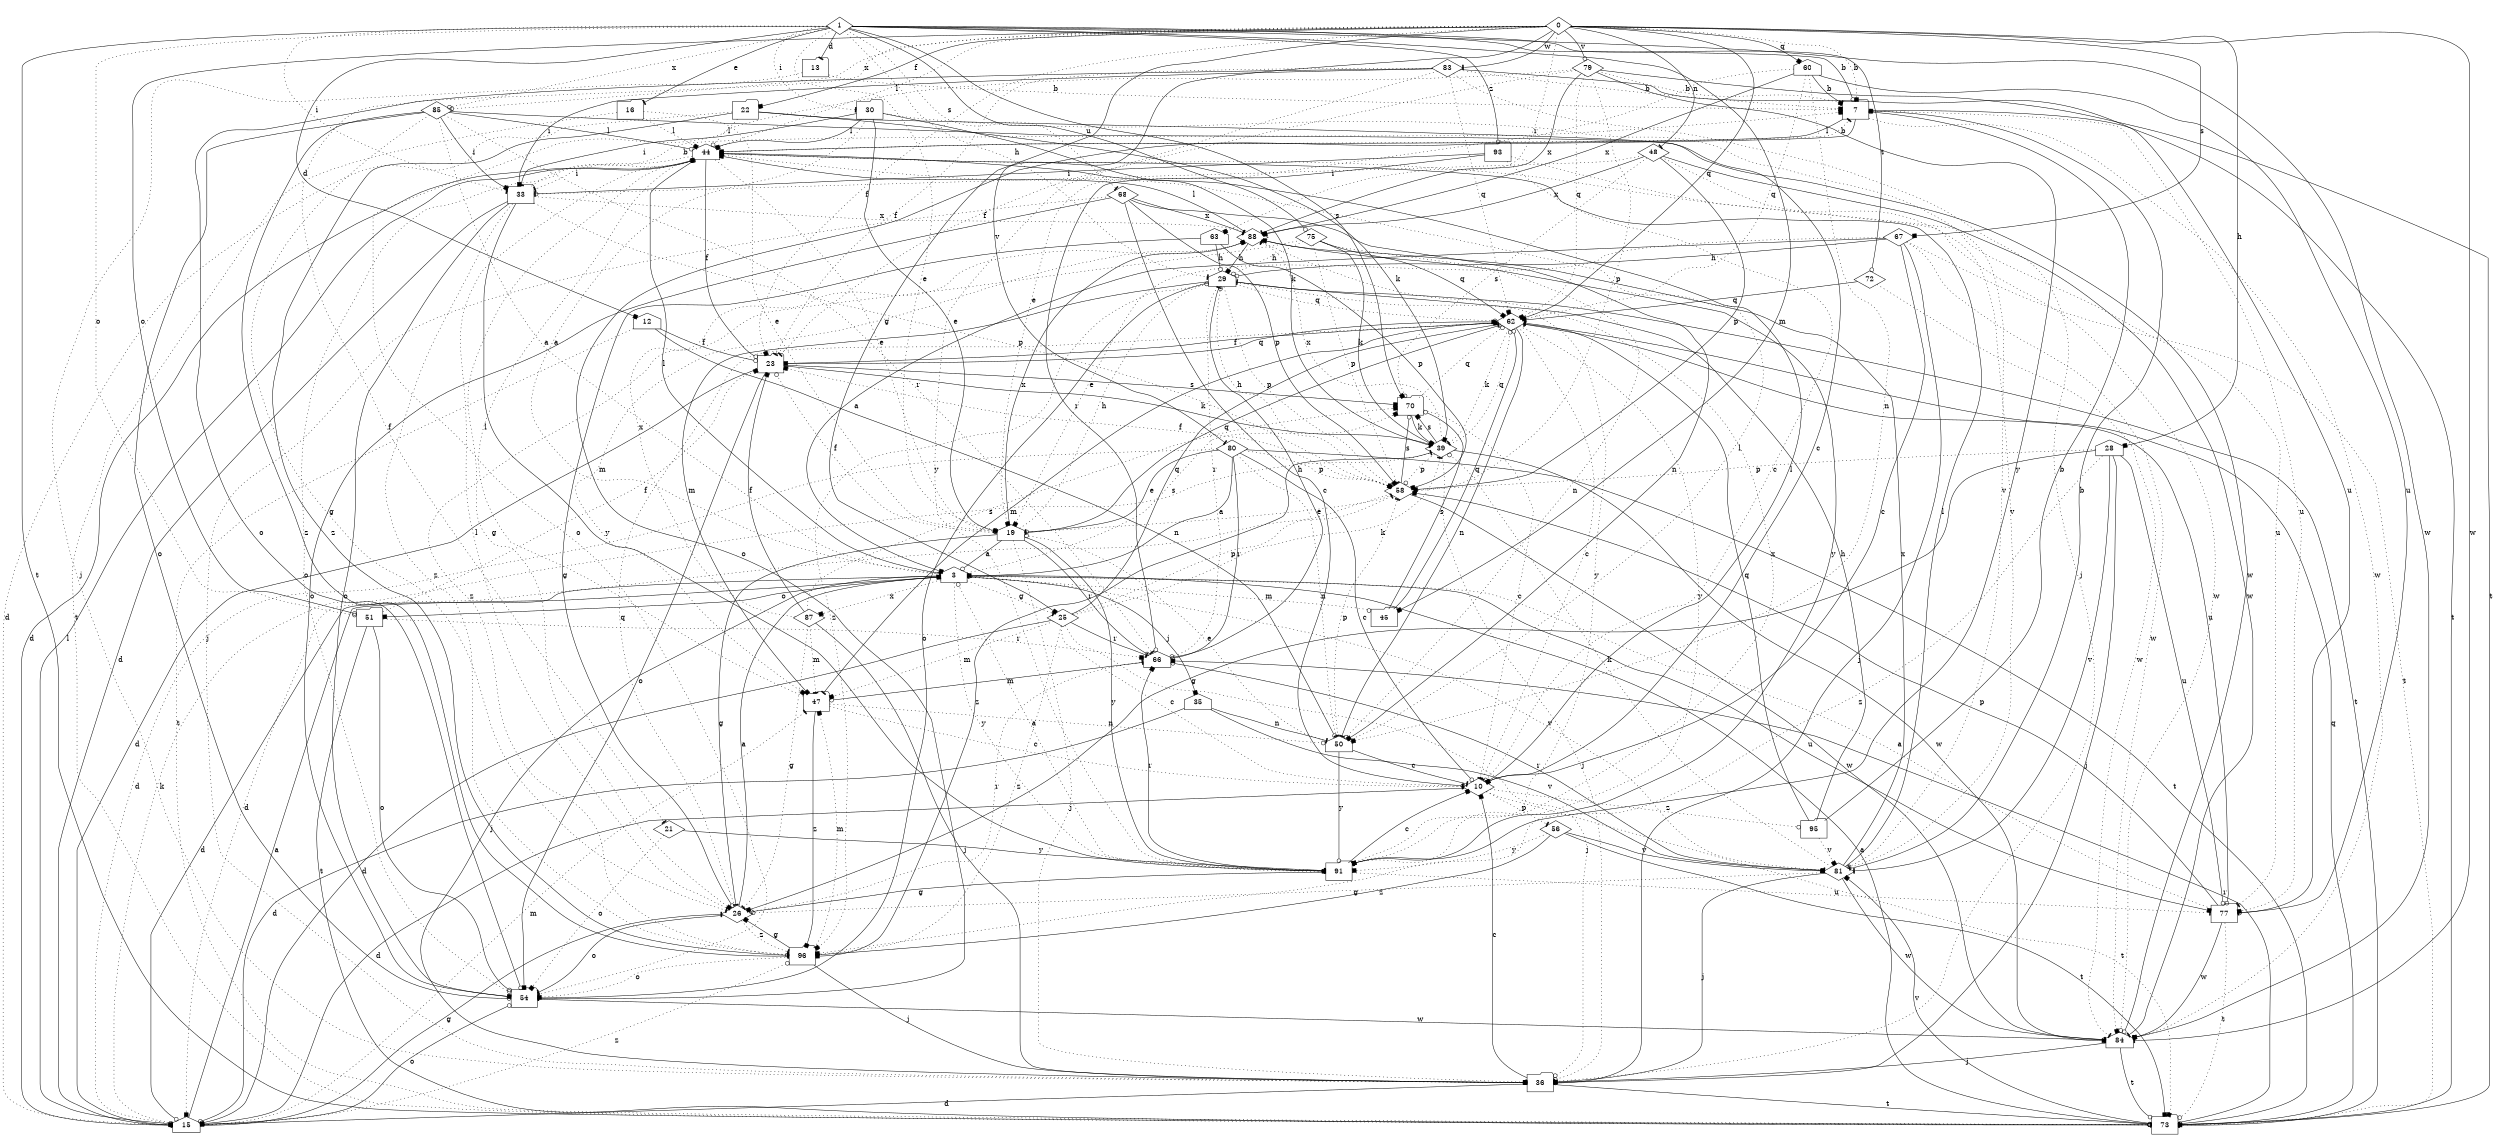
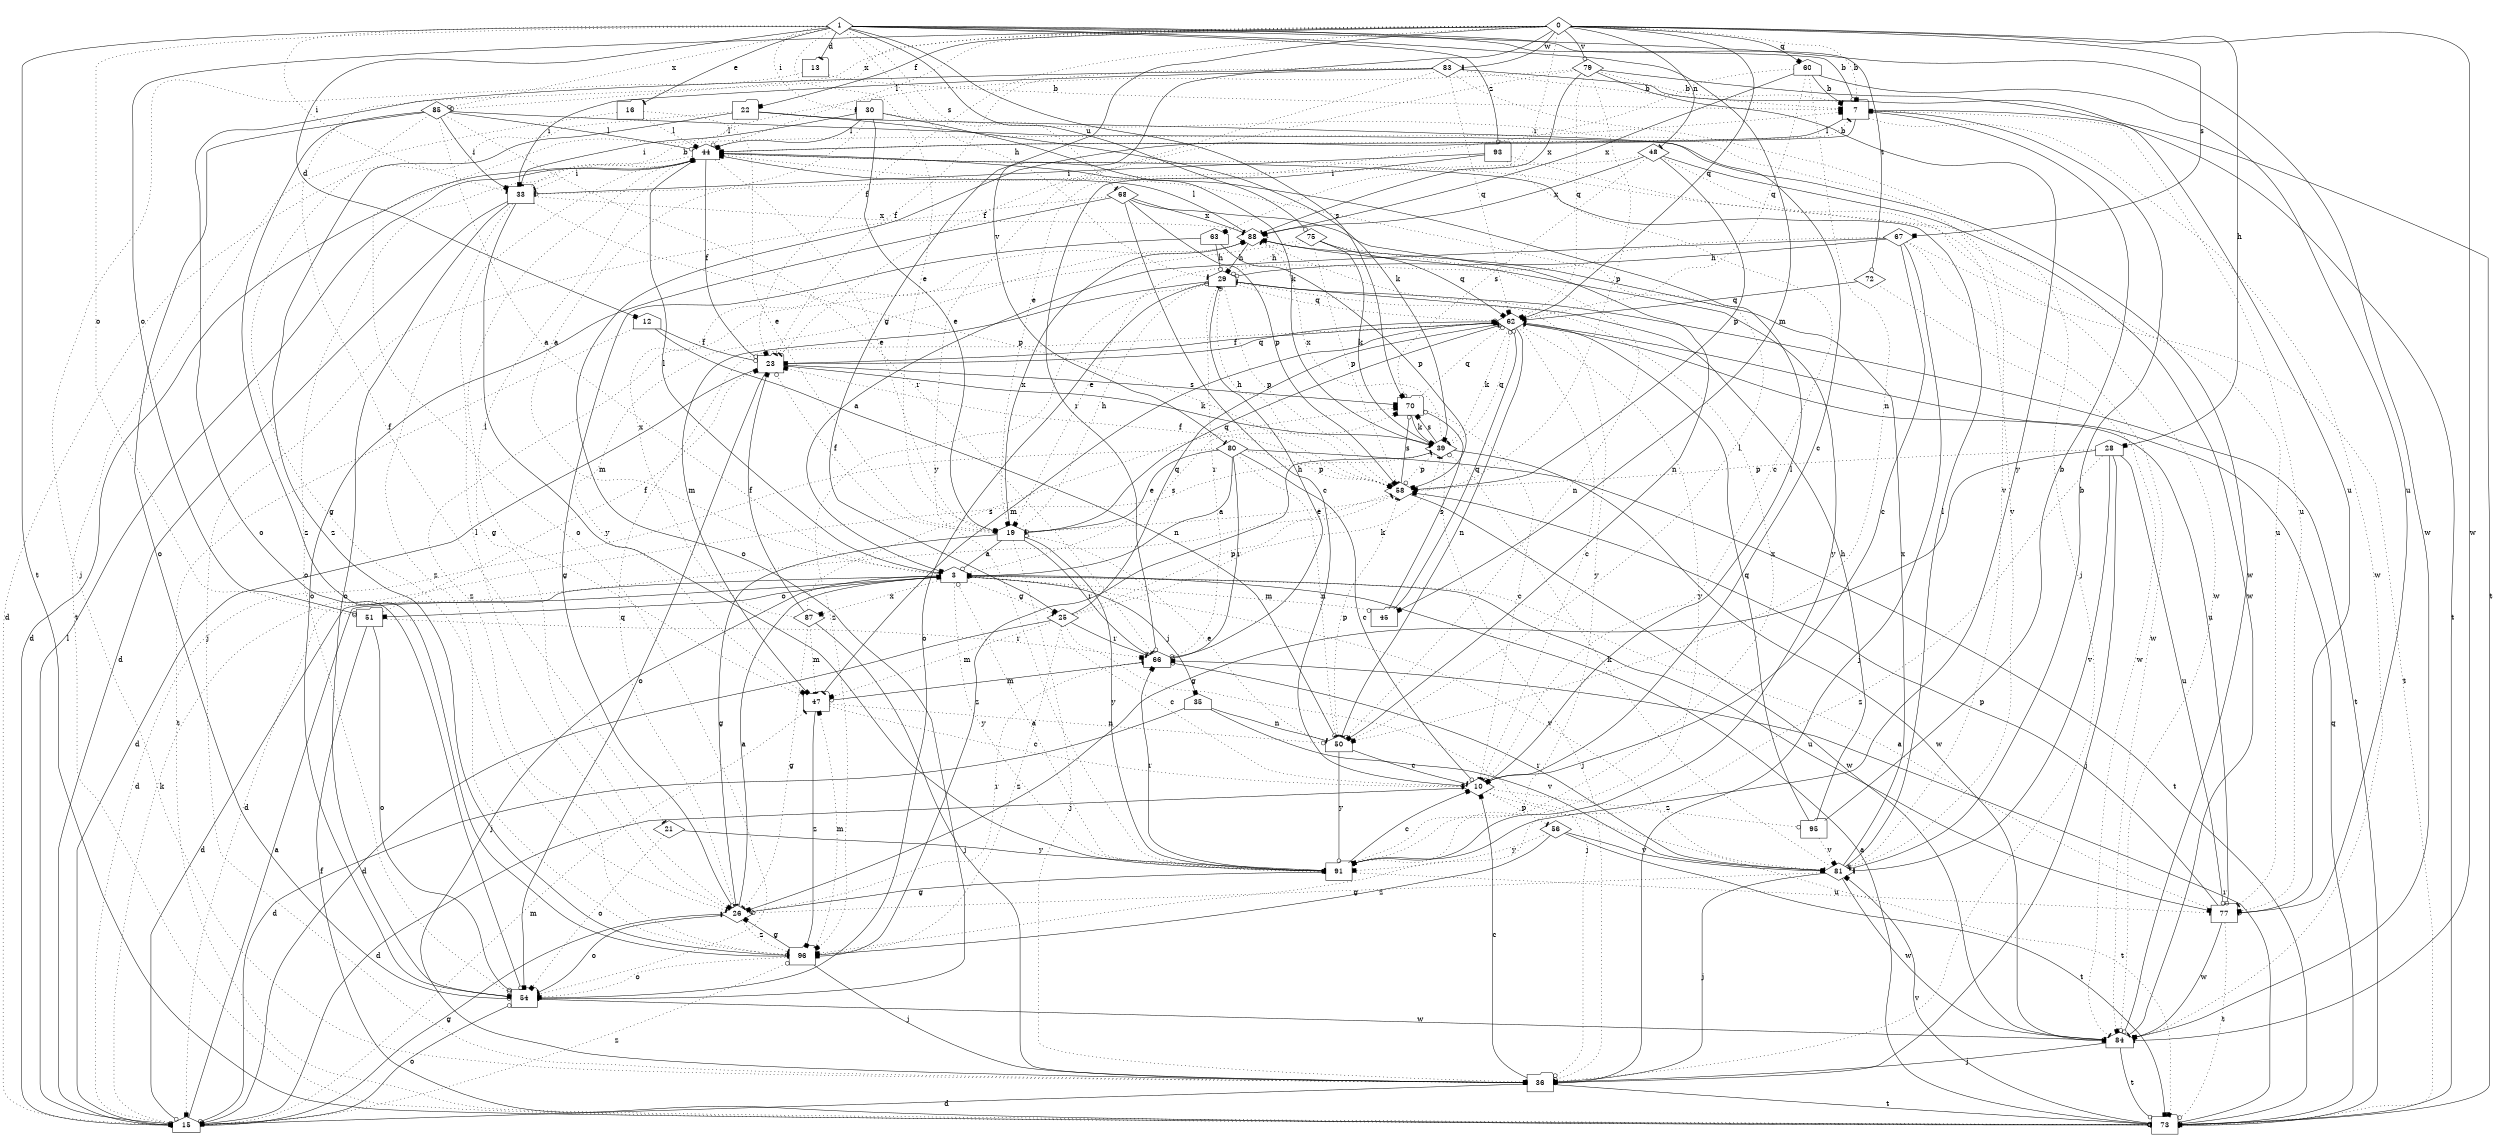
(322, 872) -> (322, 872)
